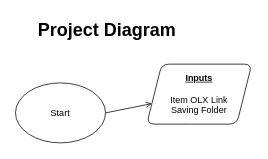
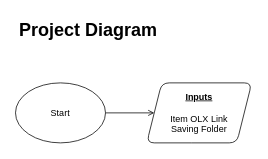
(107, 30) -> (89, 30)
(199, 94) -> (199, 113)
